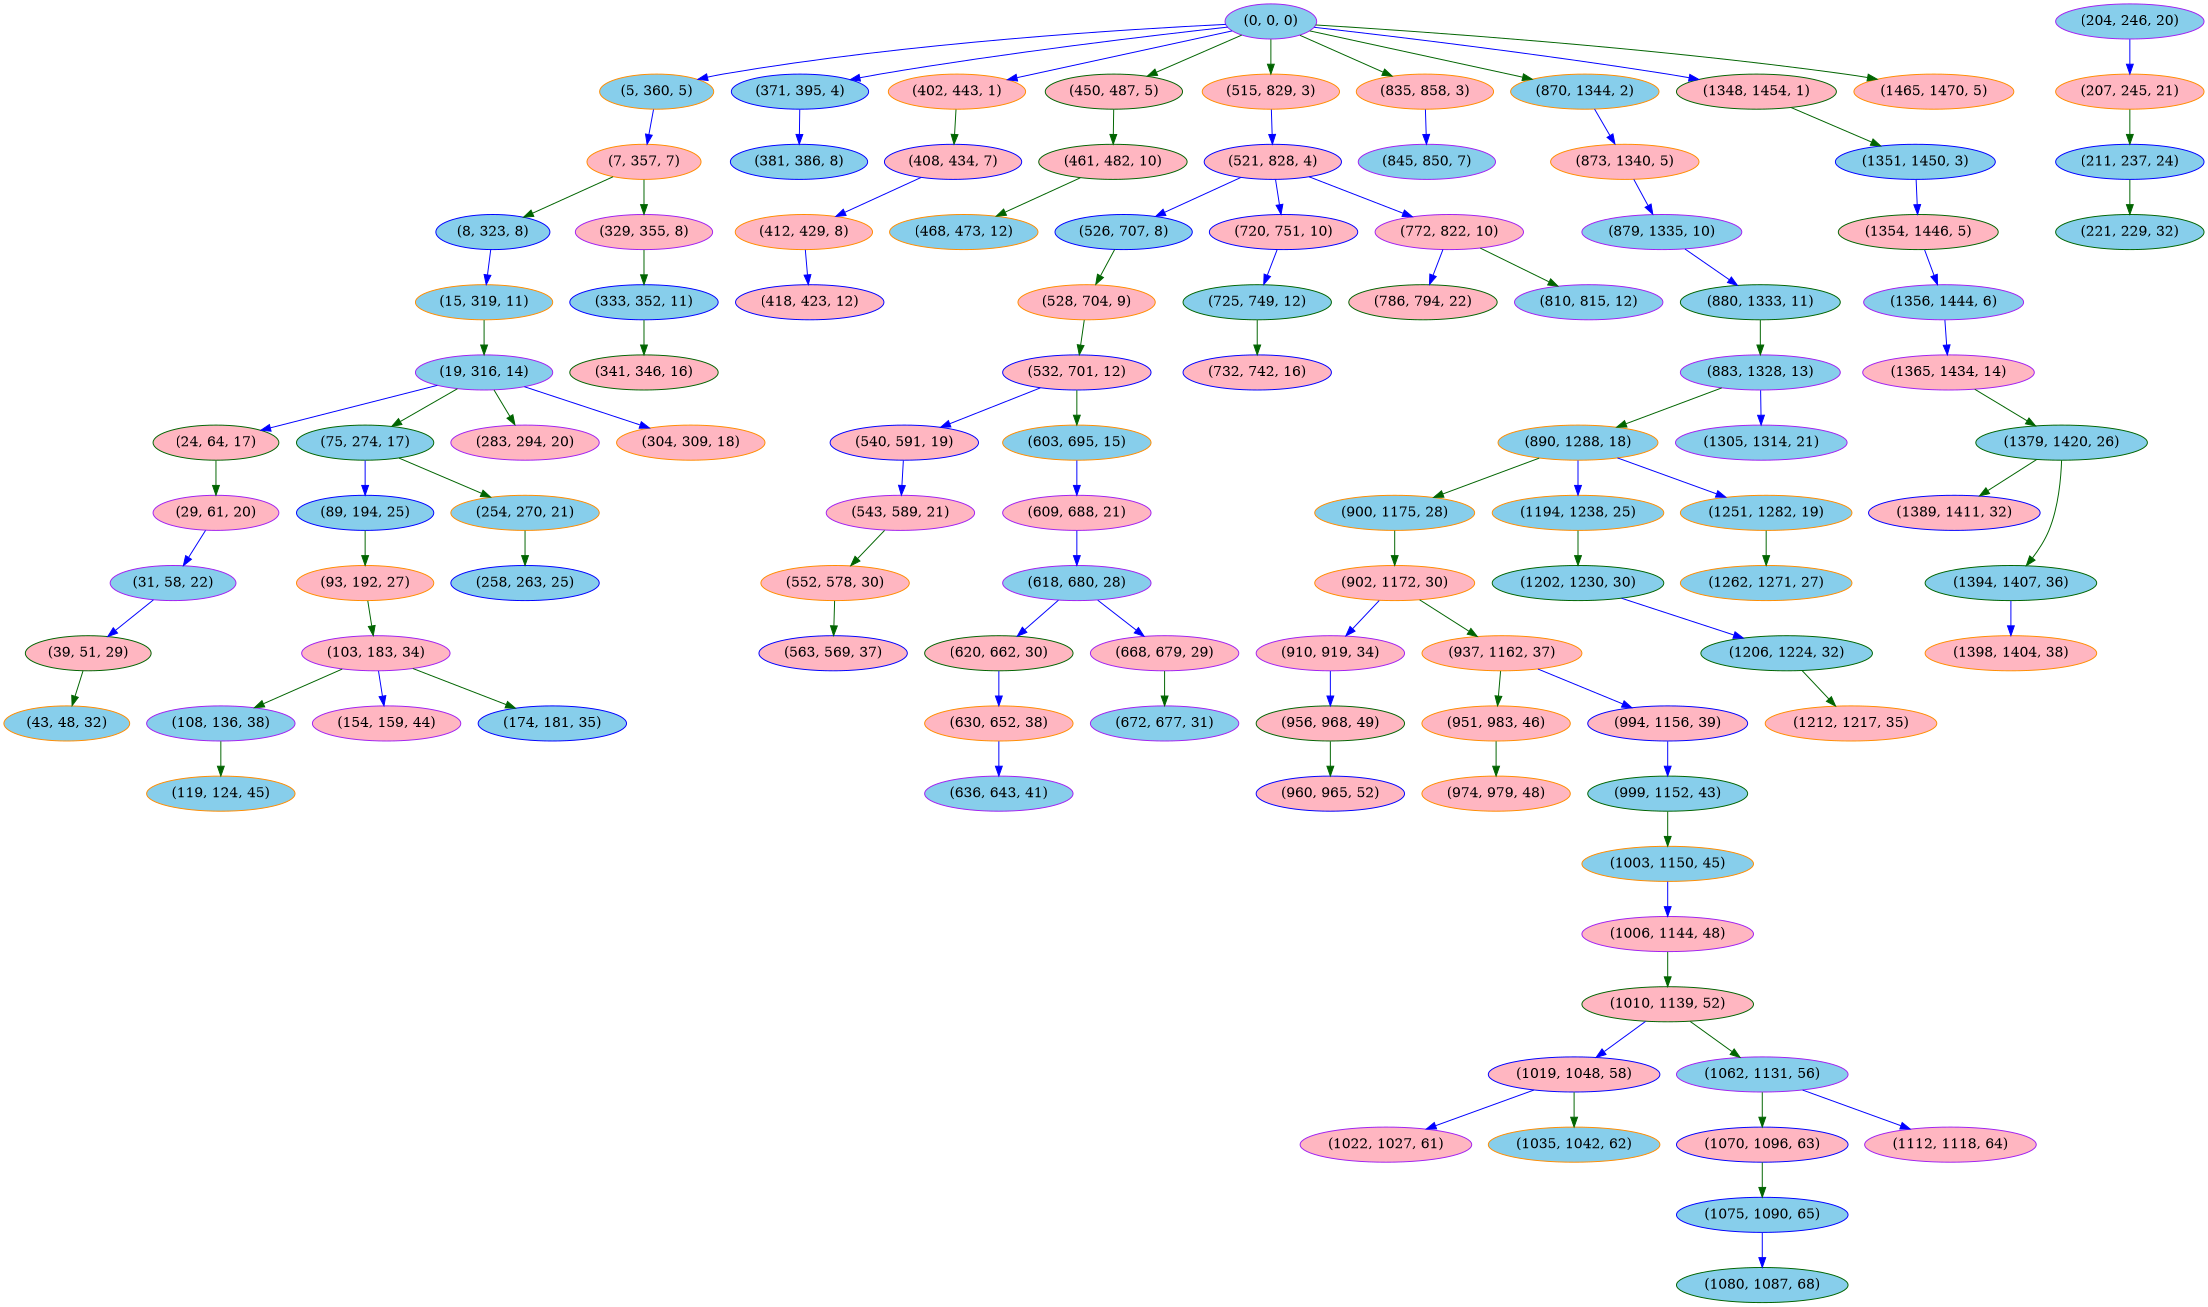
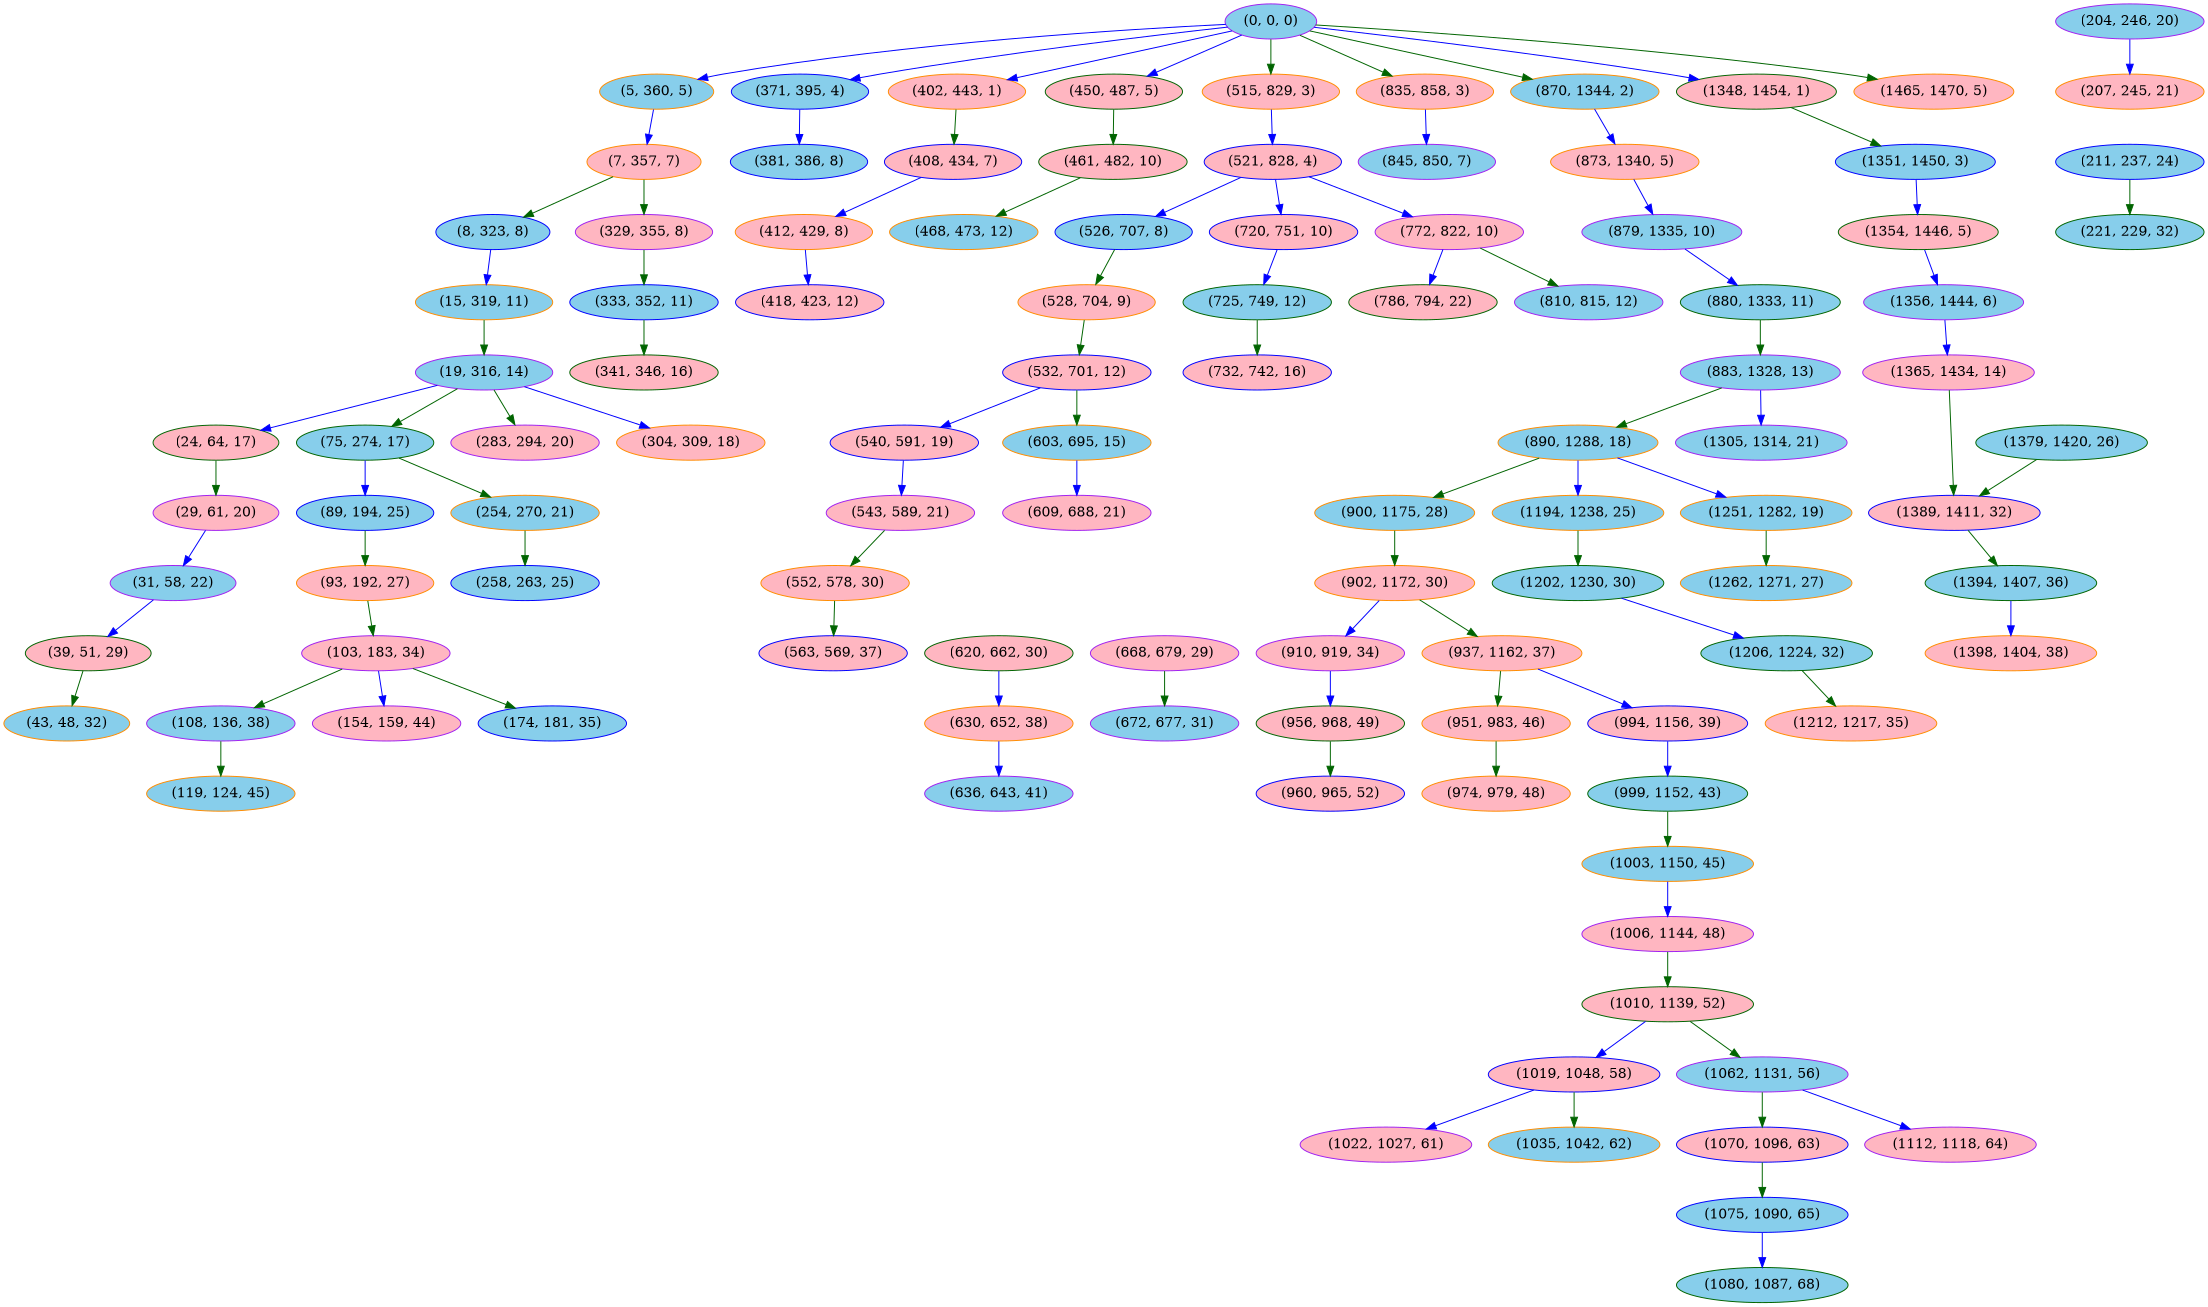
(1199, 54) -> (1199, 54)
(2130, 122) -> none
(2001, 405) -> (1951, 438)
(2055, 512) -> (1980, 544)
(1077, 583) -> none
